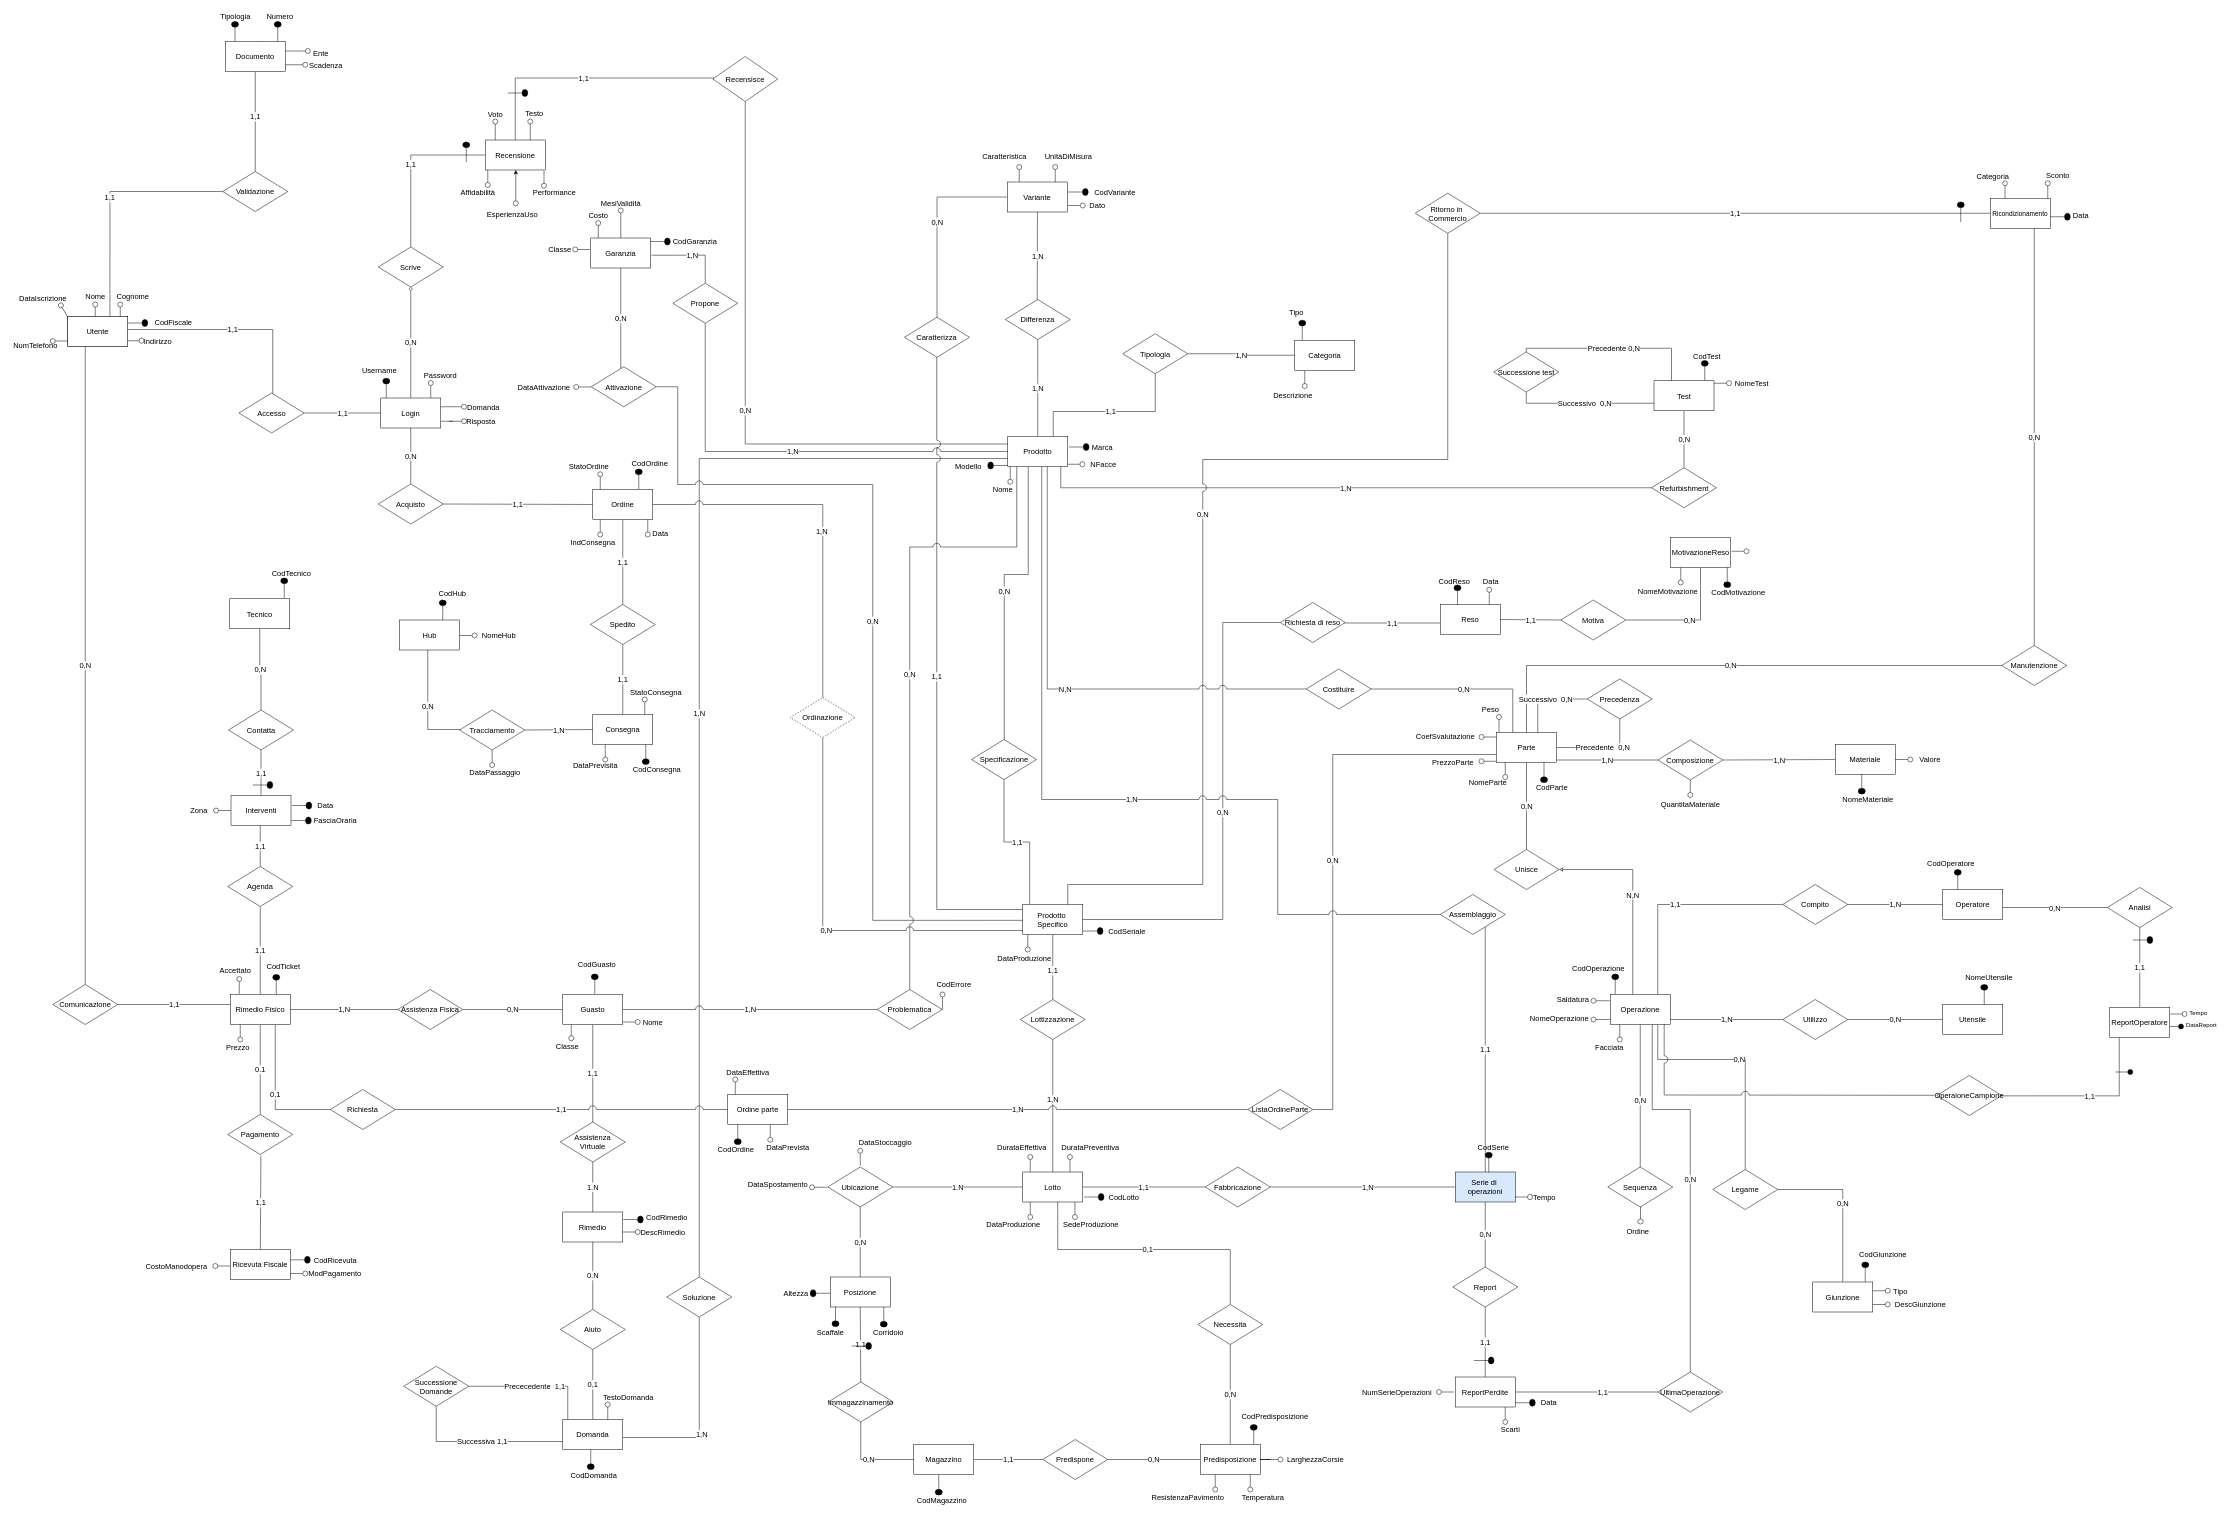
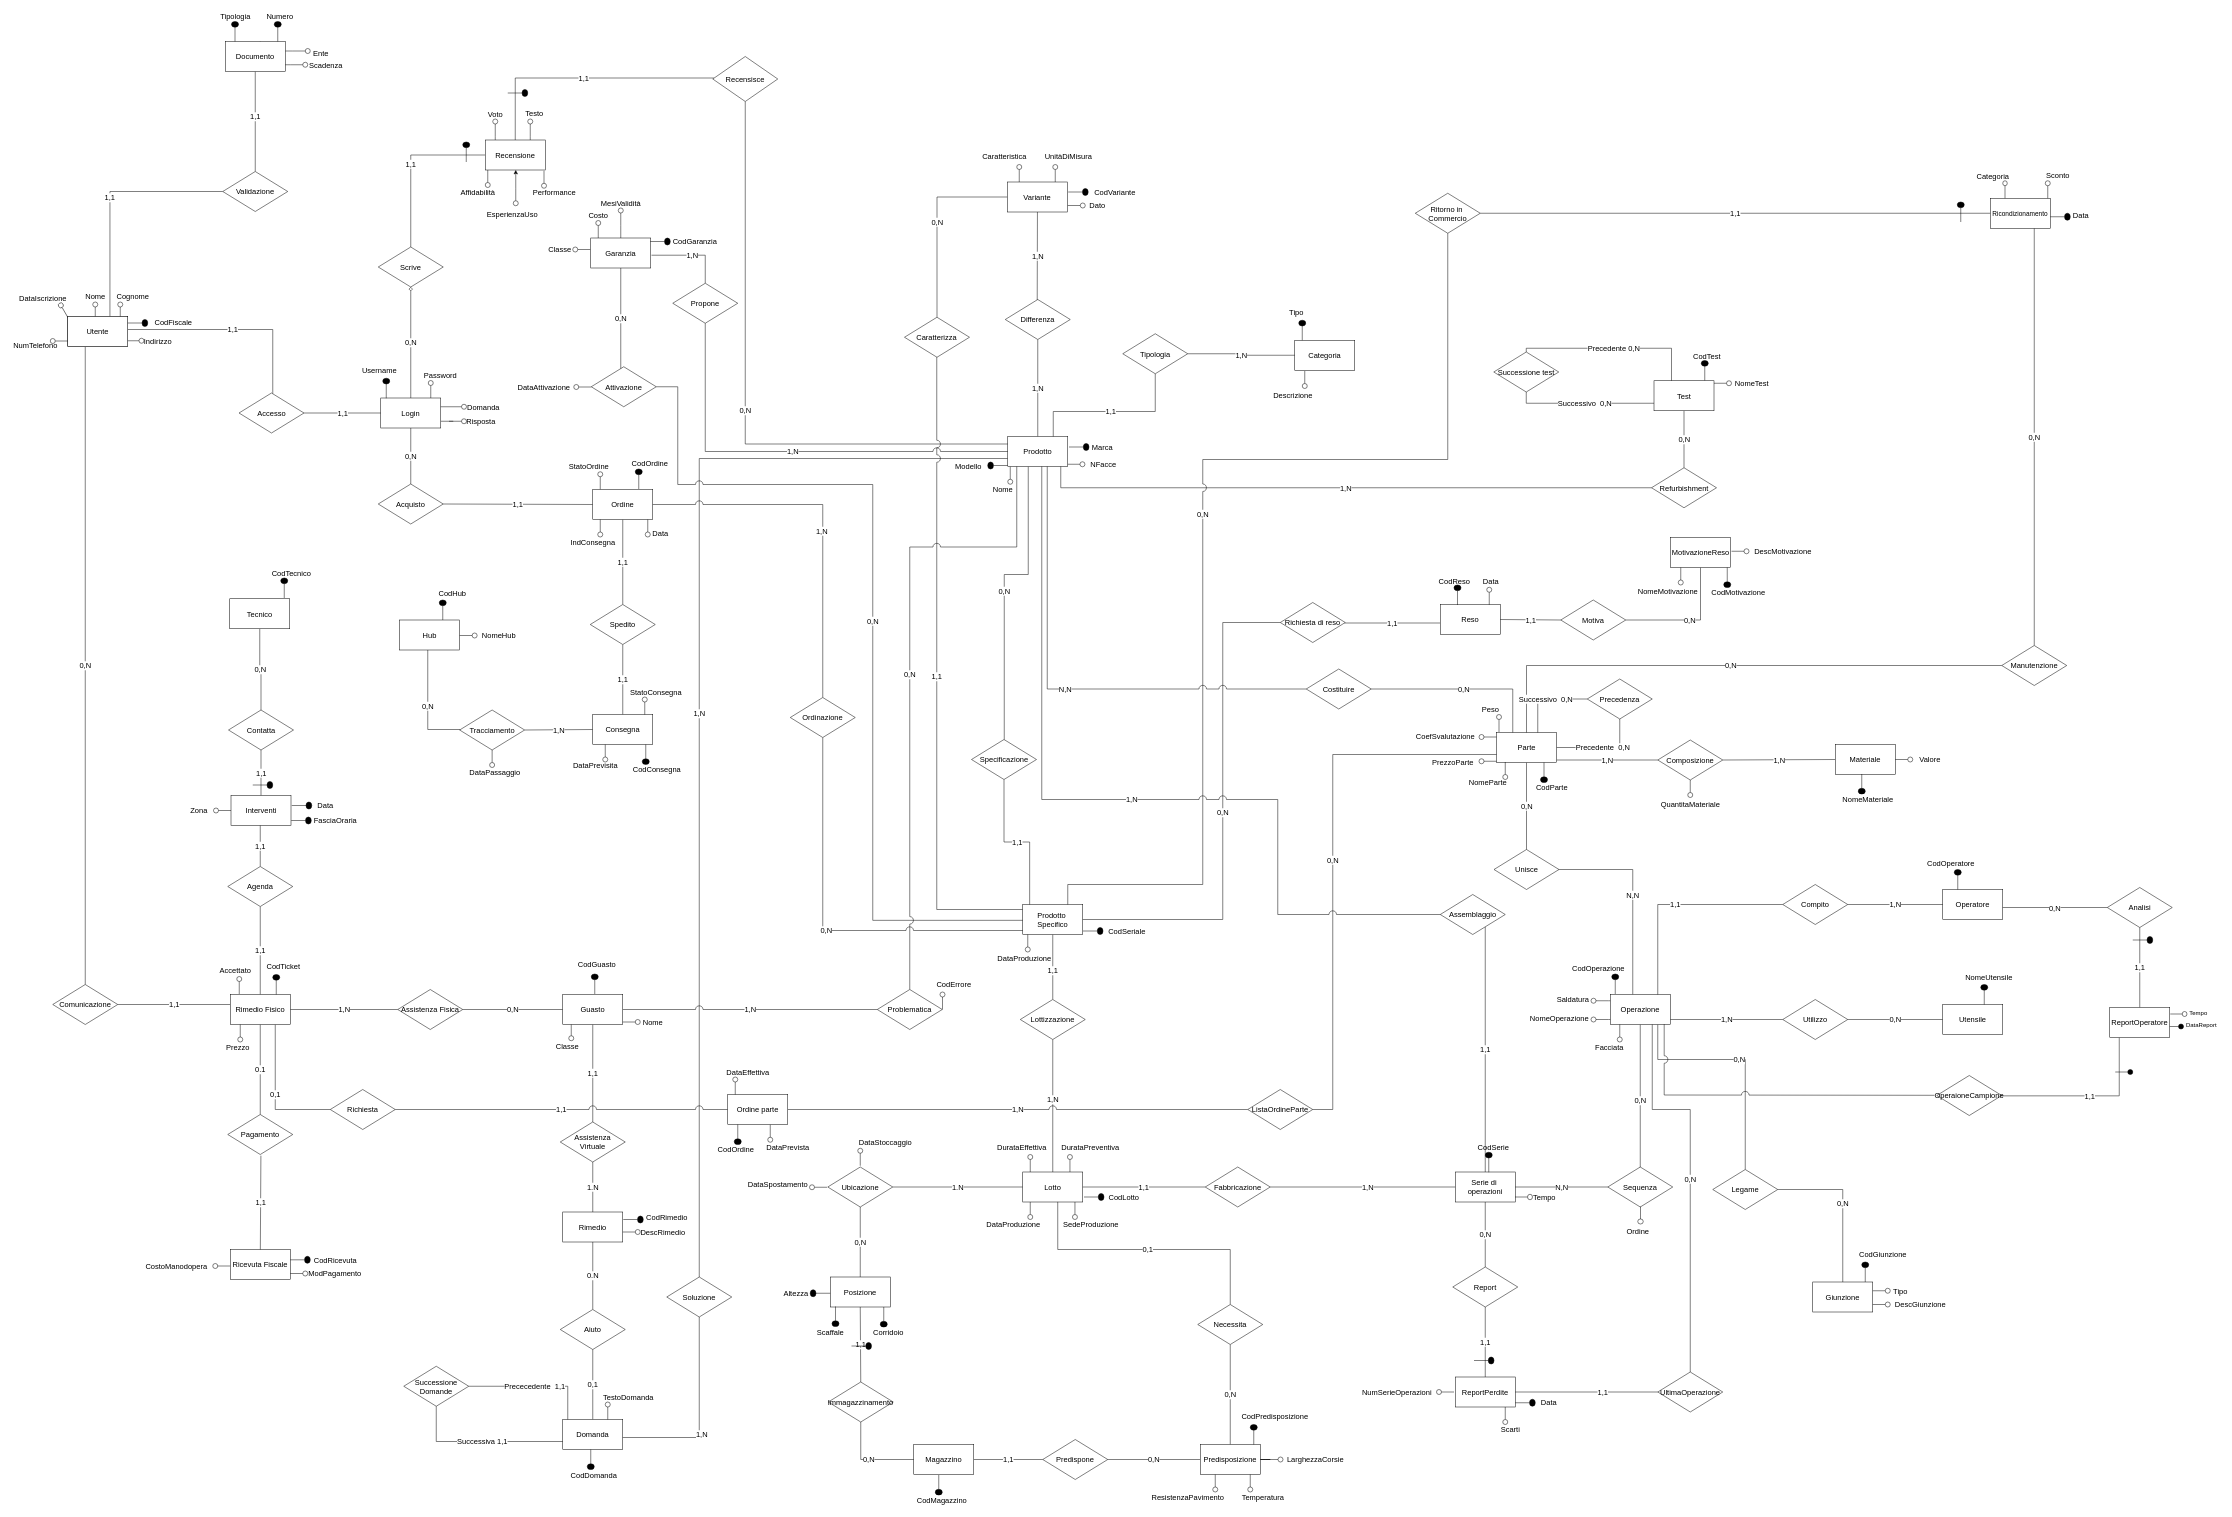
none -> (1783, 551)
(823, 717) -> (823, 717)
(1563, 869) -> (1562, 869)
(1485, 1187) -> (1485, 1187)
none -> (1562, 1187)
